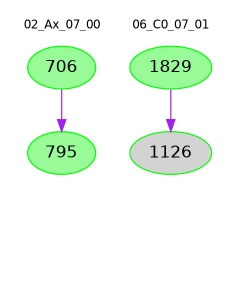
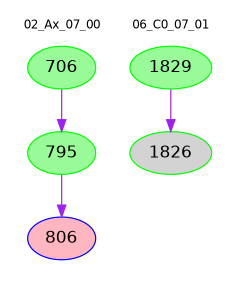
(171, 153) -> (171, 153)
none -> (62, 238)
